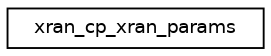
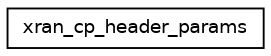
(136, 28) -> (136, 28)
